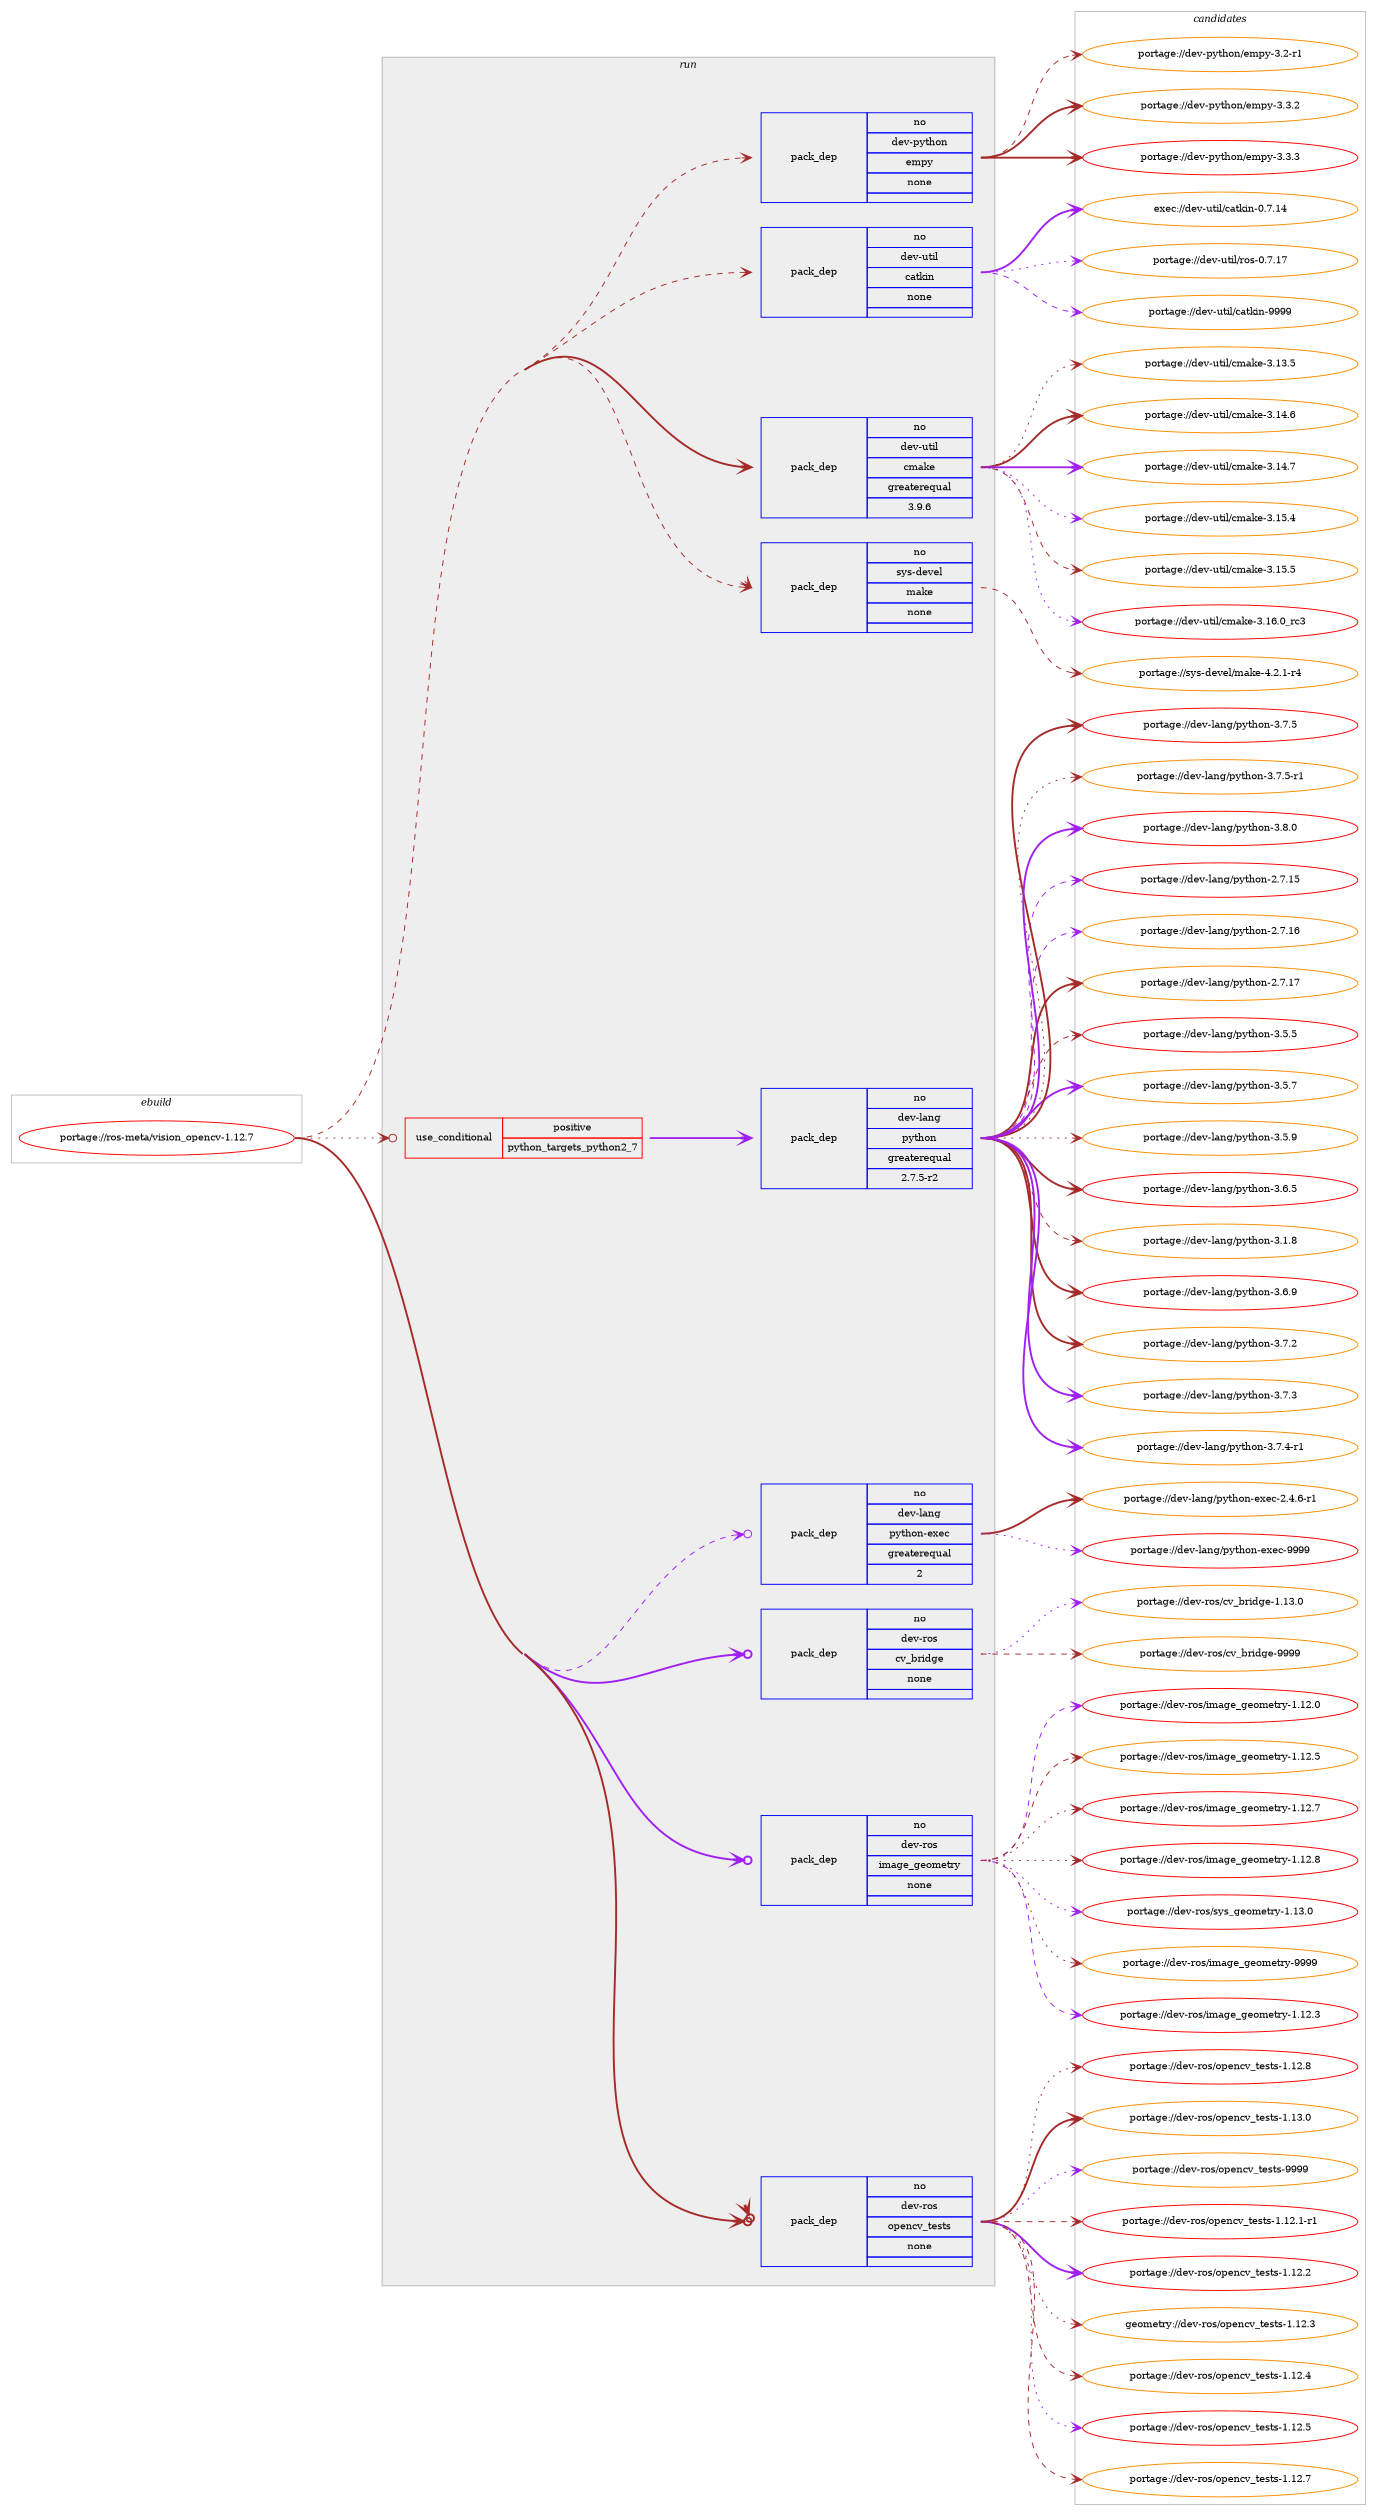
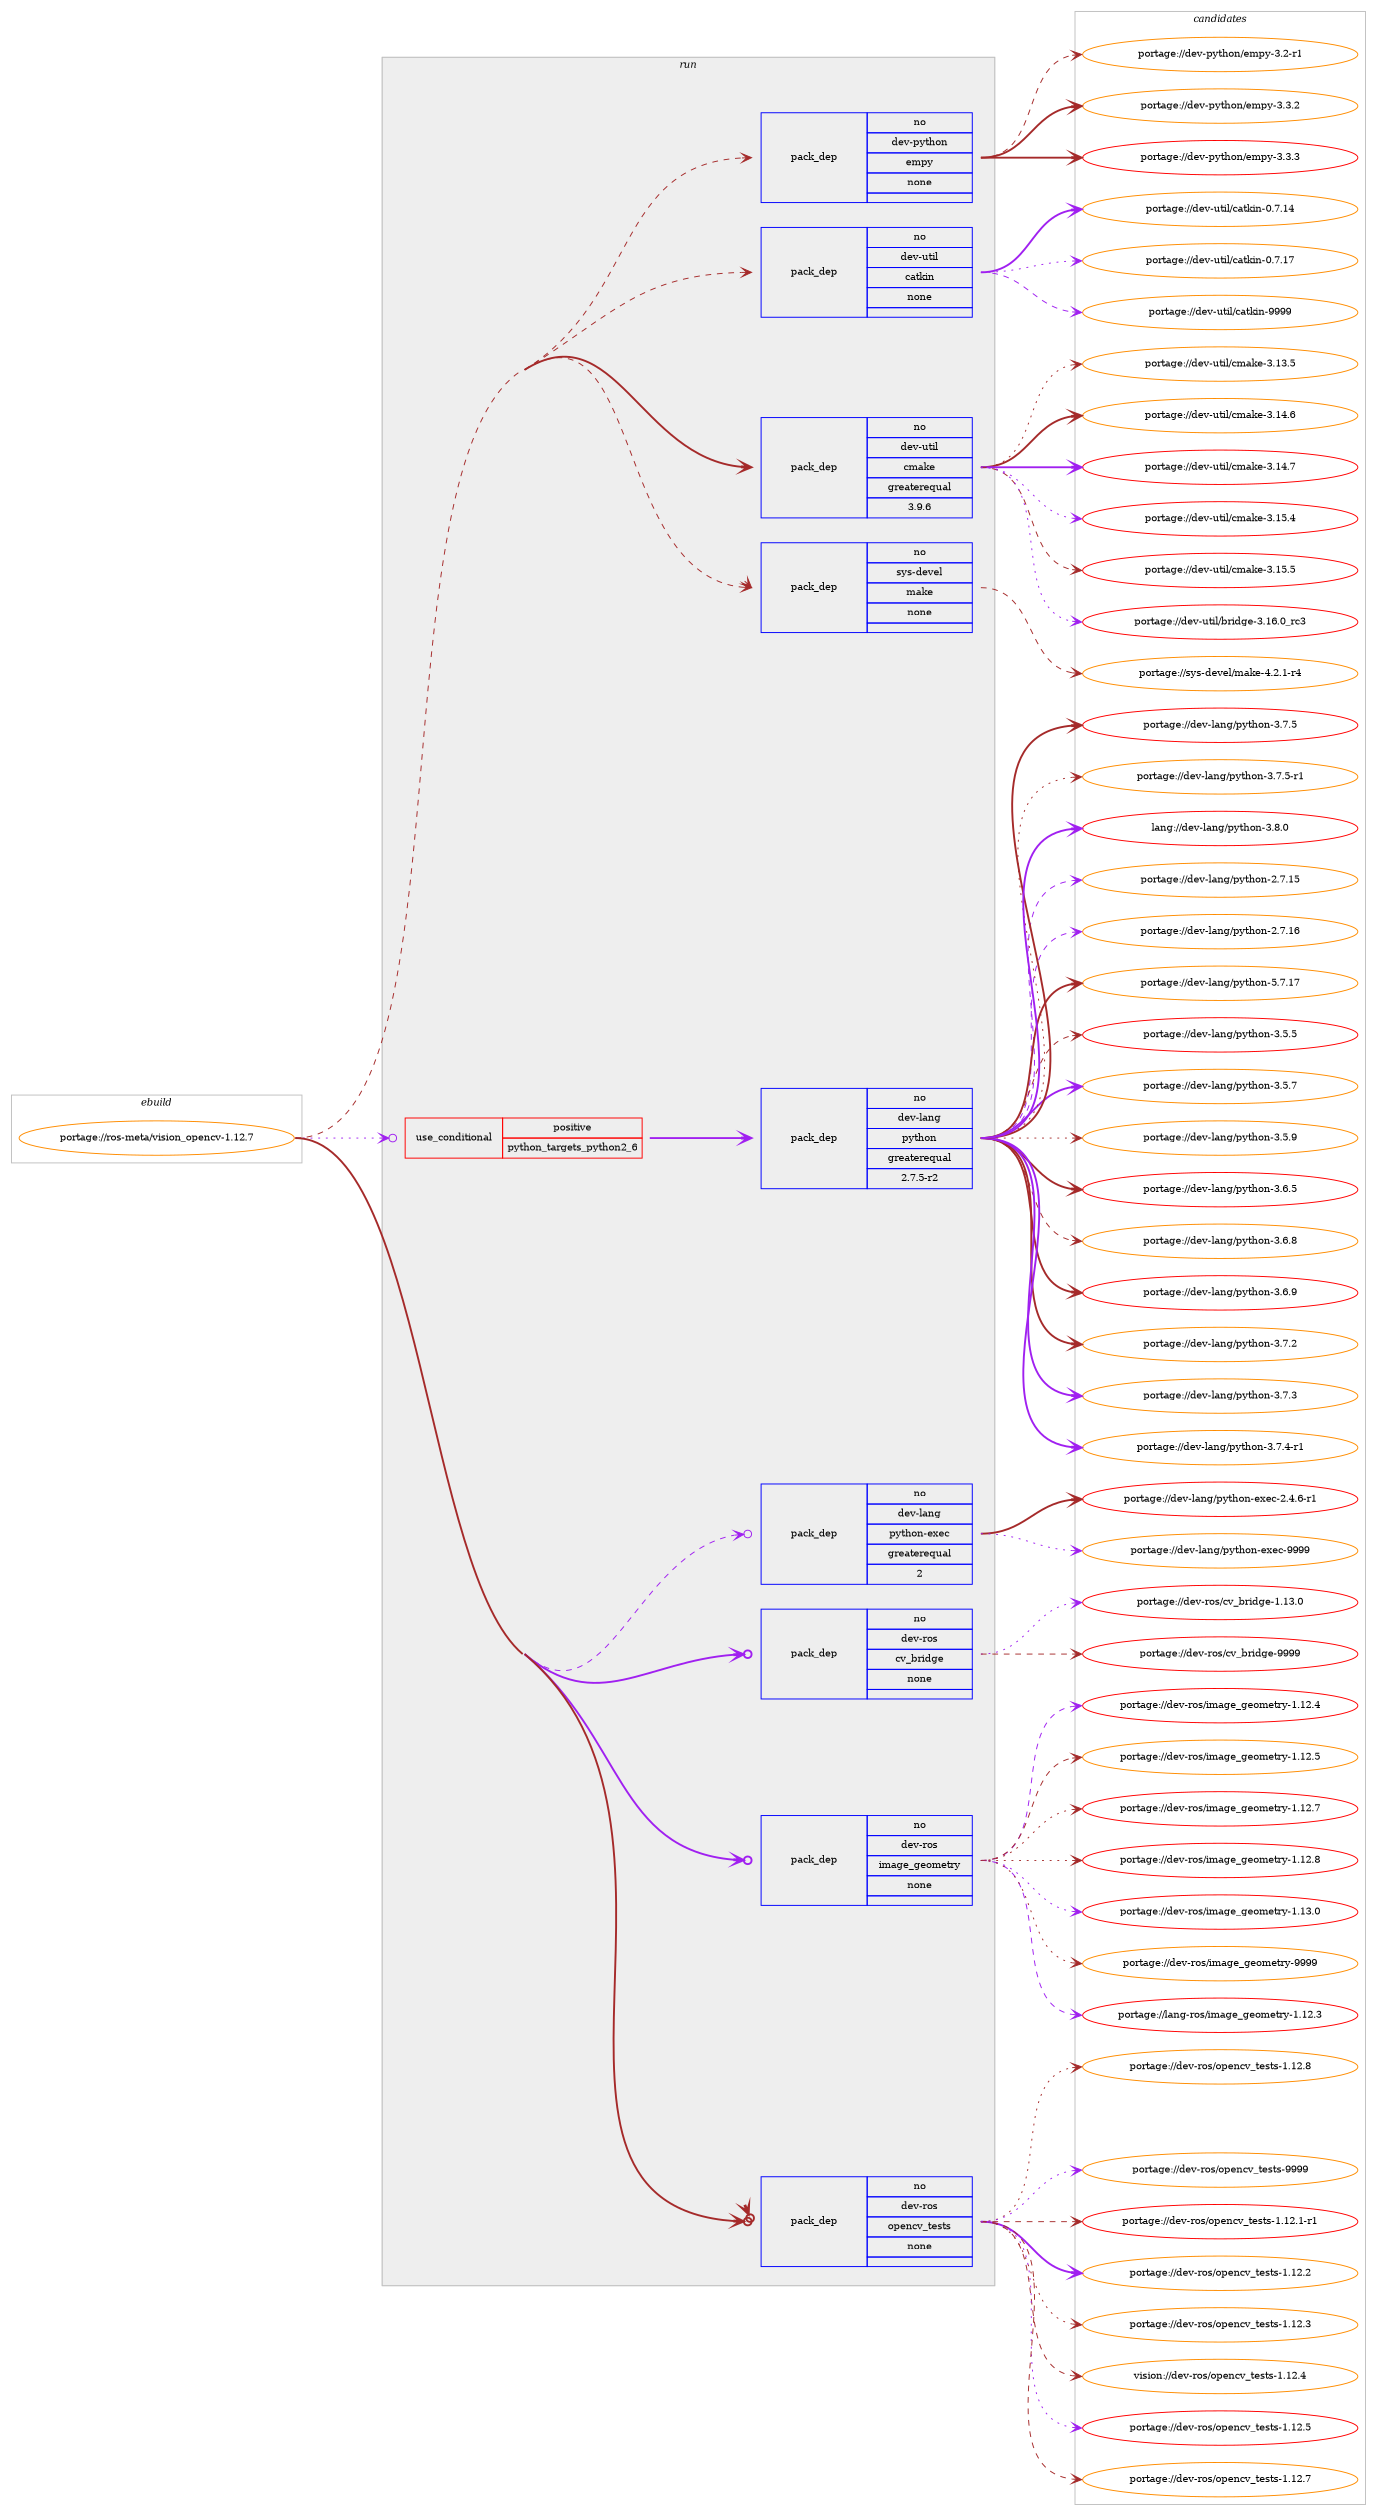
(1220, 209) -> (1220, 209)
(1220, 261) -> (1220, 261)
(1220, 467) -> (1220, 467)
(1220, 519) -> (1220, 519)
(1220, 570) -> (1220, 570)
(1220, 622) -> (1220, 622)
(1220, 828) -> (1220, 828)
(1220, 880) -> (1220, 880)
(1220, 983) -> (1220, 983)
(157, 1138) -> (157, 1138)
(337, 1138) -> (337, 1138)
(572, 1148) -> (572, 1148)
(1220, 1241) -> (1220, 1241)
(1220, 1499) -> (1220, 1499)
(1220, 1551) -> (1220, 1551)
(1220, 1602) -> (1220, 1602)
(1220, 1654) -> (1220, 1654)
(1220, 1706) -> (1220, 1706)
(1220, 1912) -> (1220, 1912)
(1220, 2015) -> (1220, 2015)
(1220, 2067) -> (1220, 2067)
(1220, 2118) -> none
(1220, 2273) -> (1220, 2273)
(1220, 2325) -> (1220, 2325)
(1220, 2376) -> (1220, 2376)
